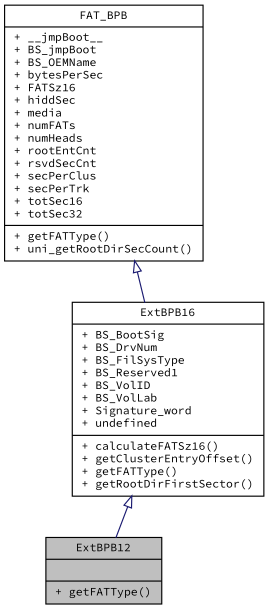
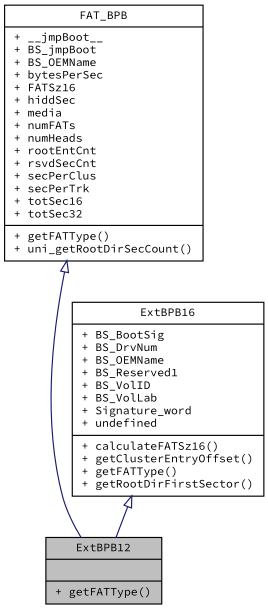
(141, 287) -> (51, 407)
(134, 360) -> (123, 360)
